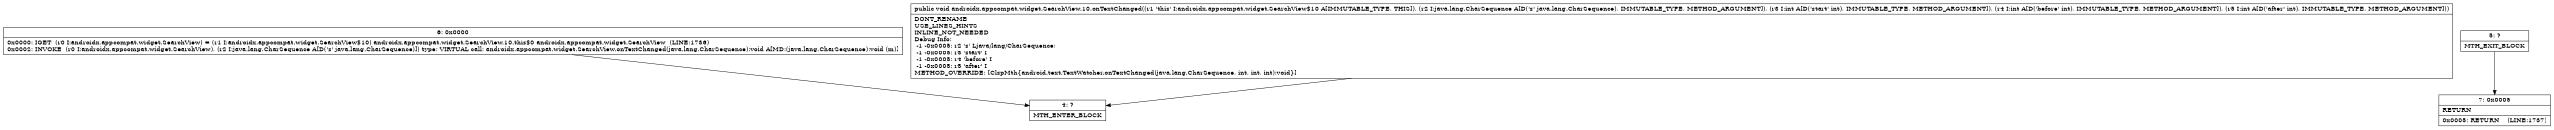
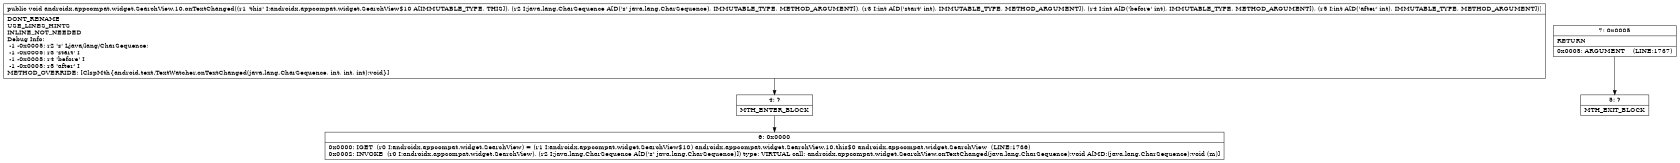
(2495, 71) -> (1615, 73)
(799, 80) -> (775, 122)
(2495, 120) -> (1615, 51)
